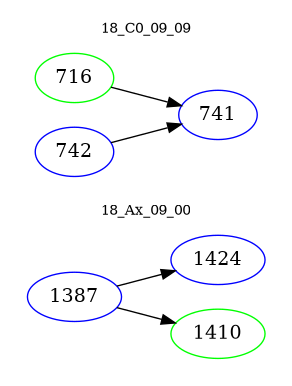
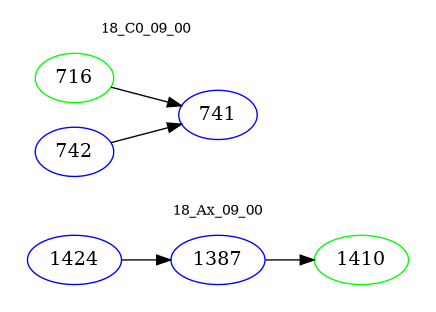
(146, 29) -> (146, 29)
(139, 280) -> (139, 260)
